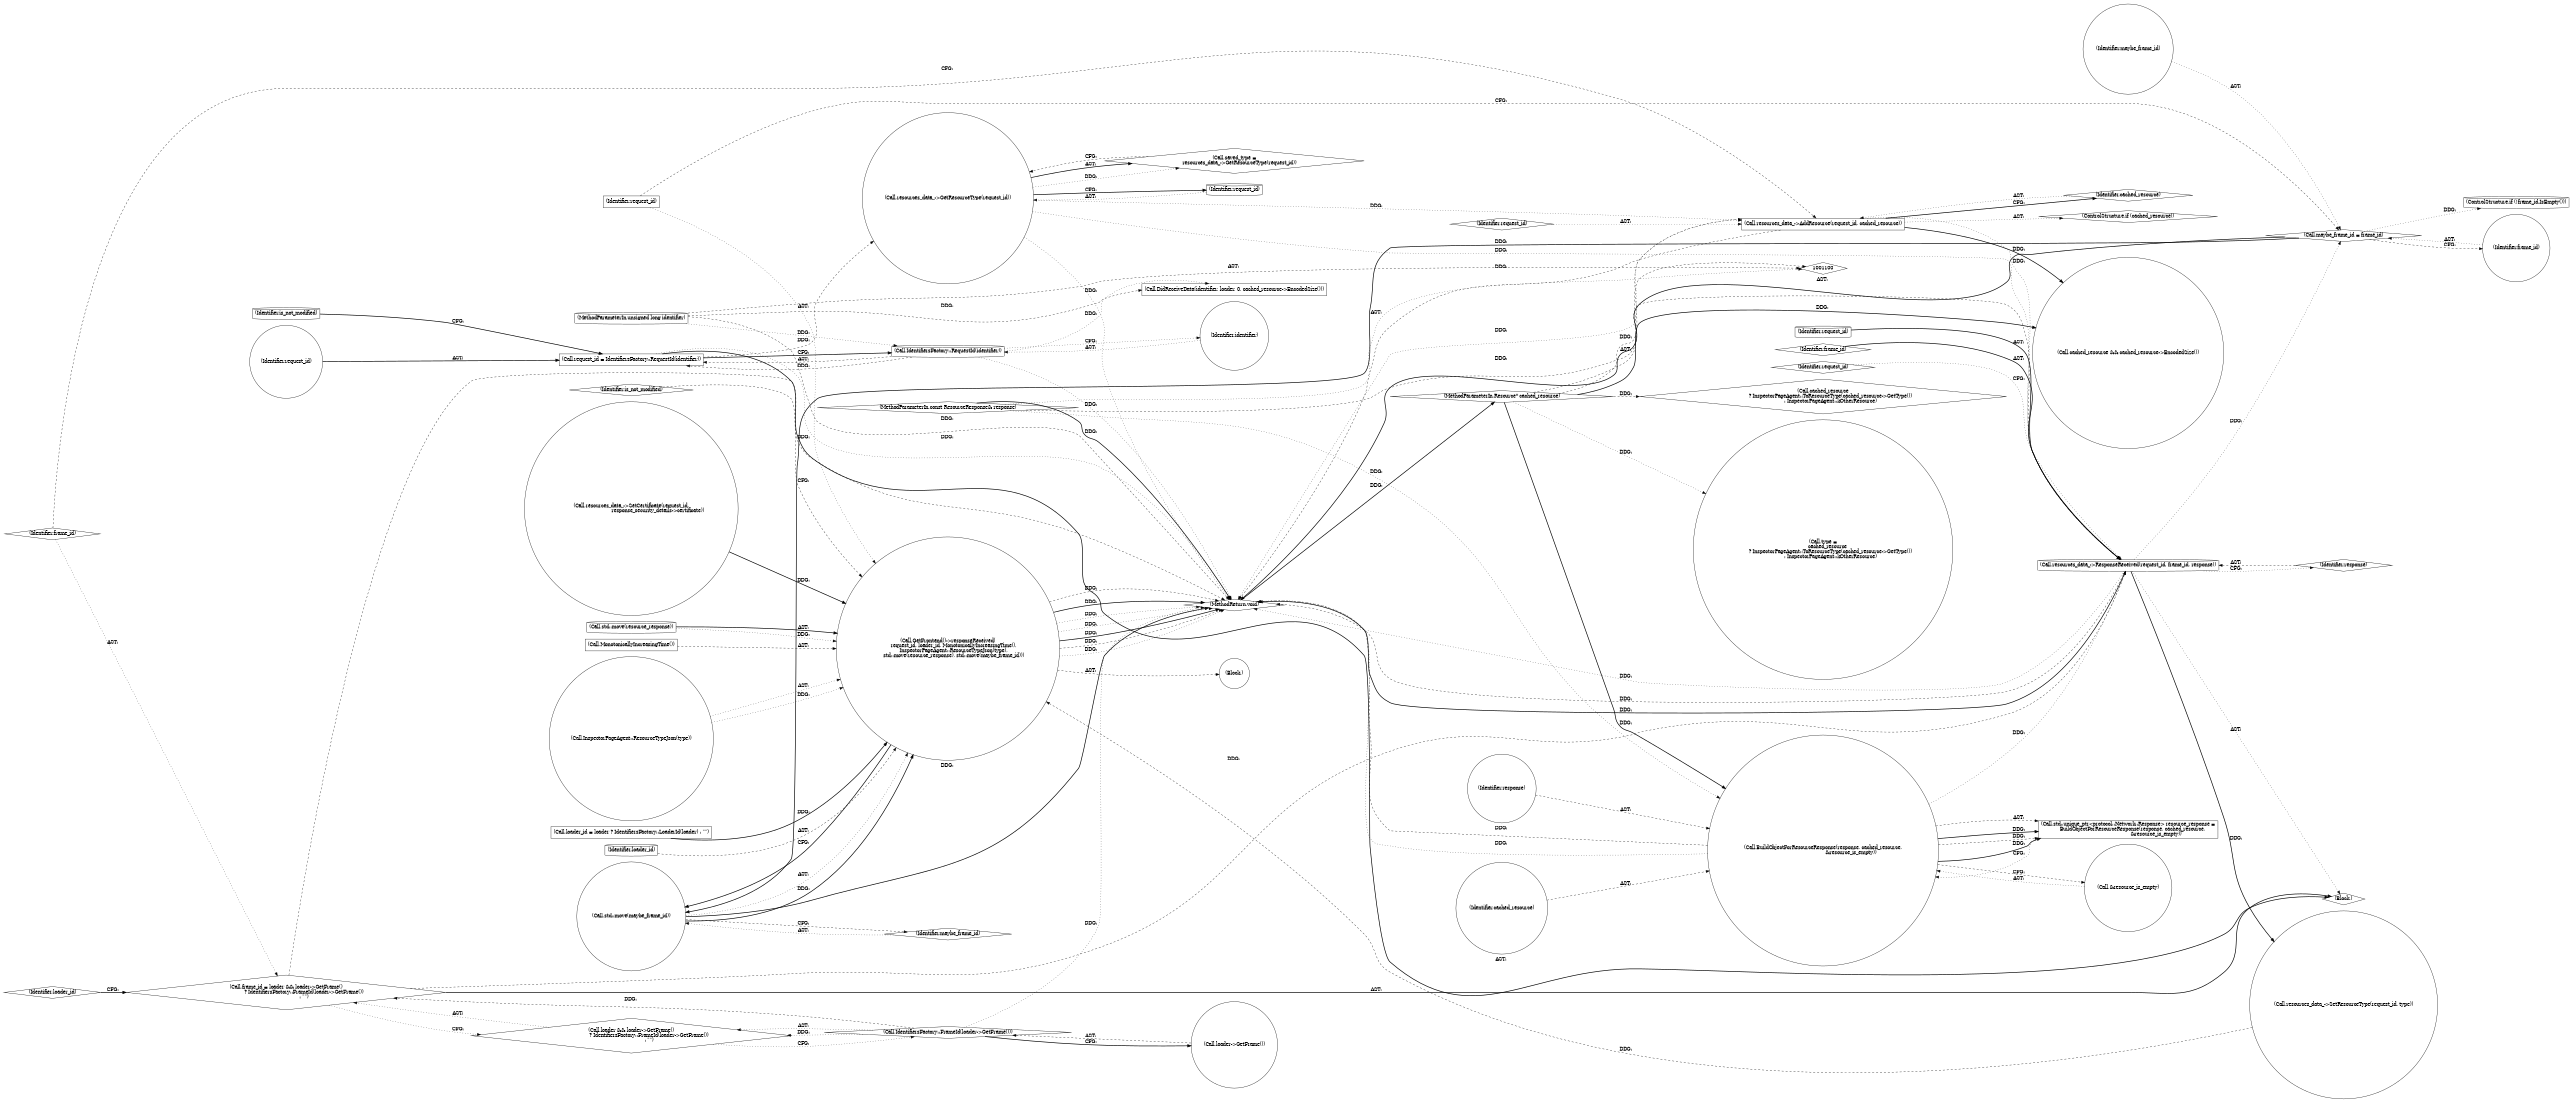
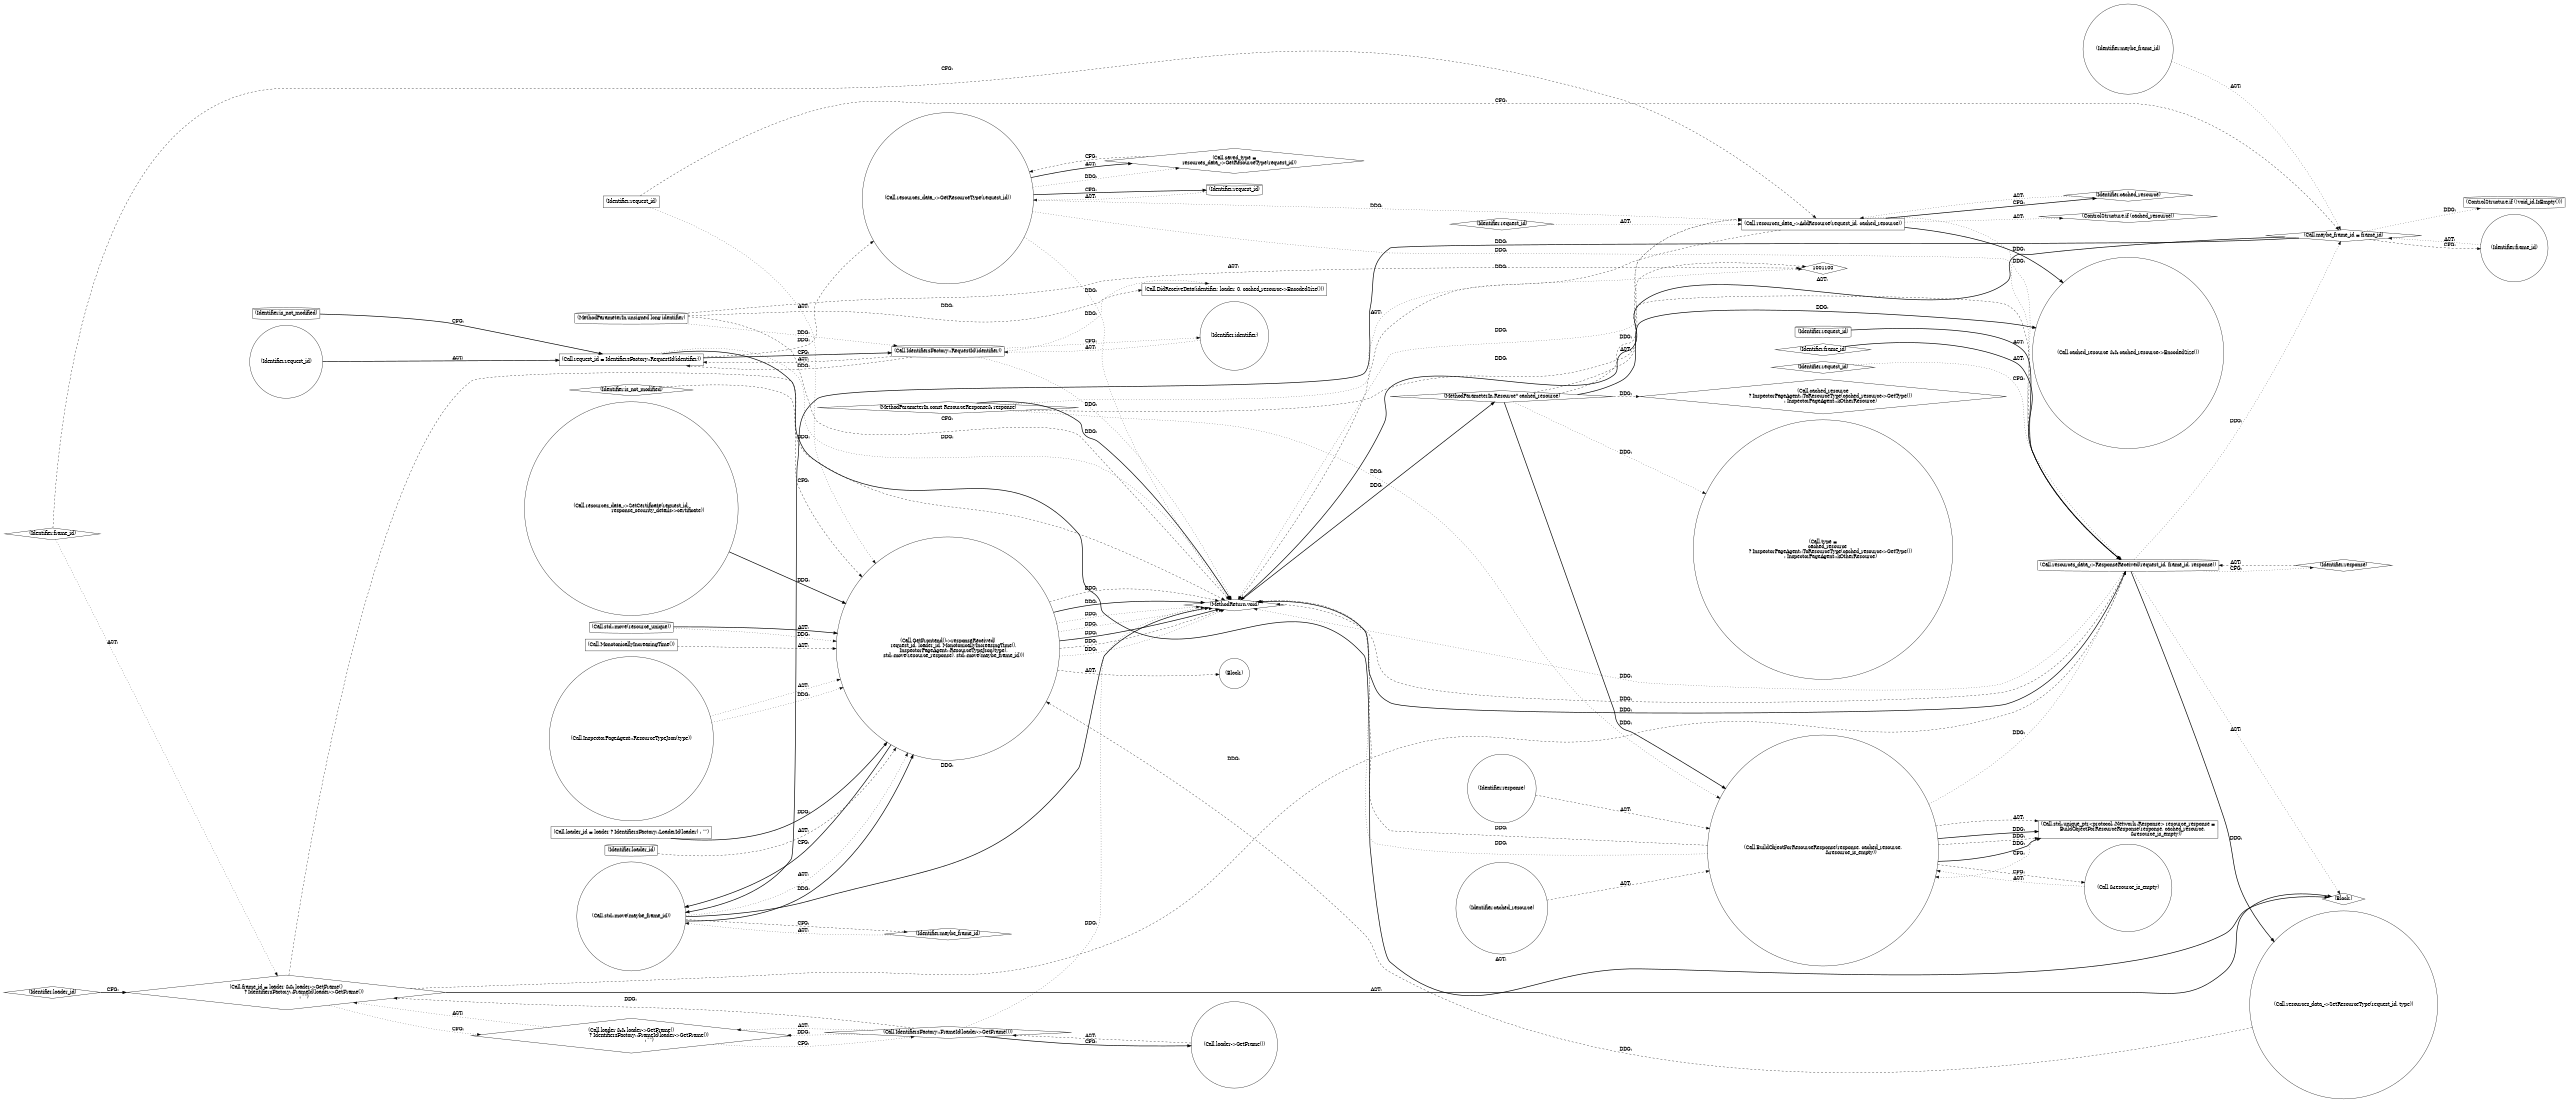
(2516, 203) -> (2514, 203)
(948, 419) -> (948, 419)
(631, 627) -> (631, 627)
